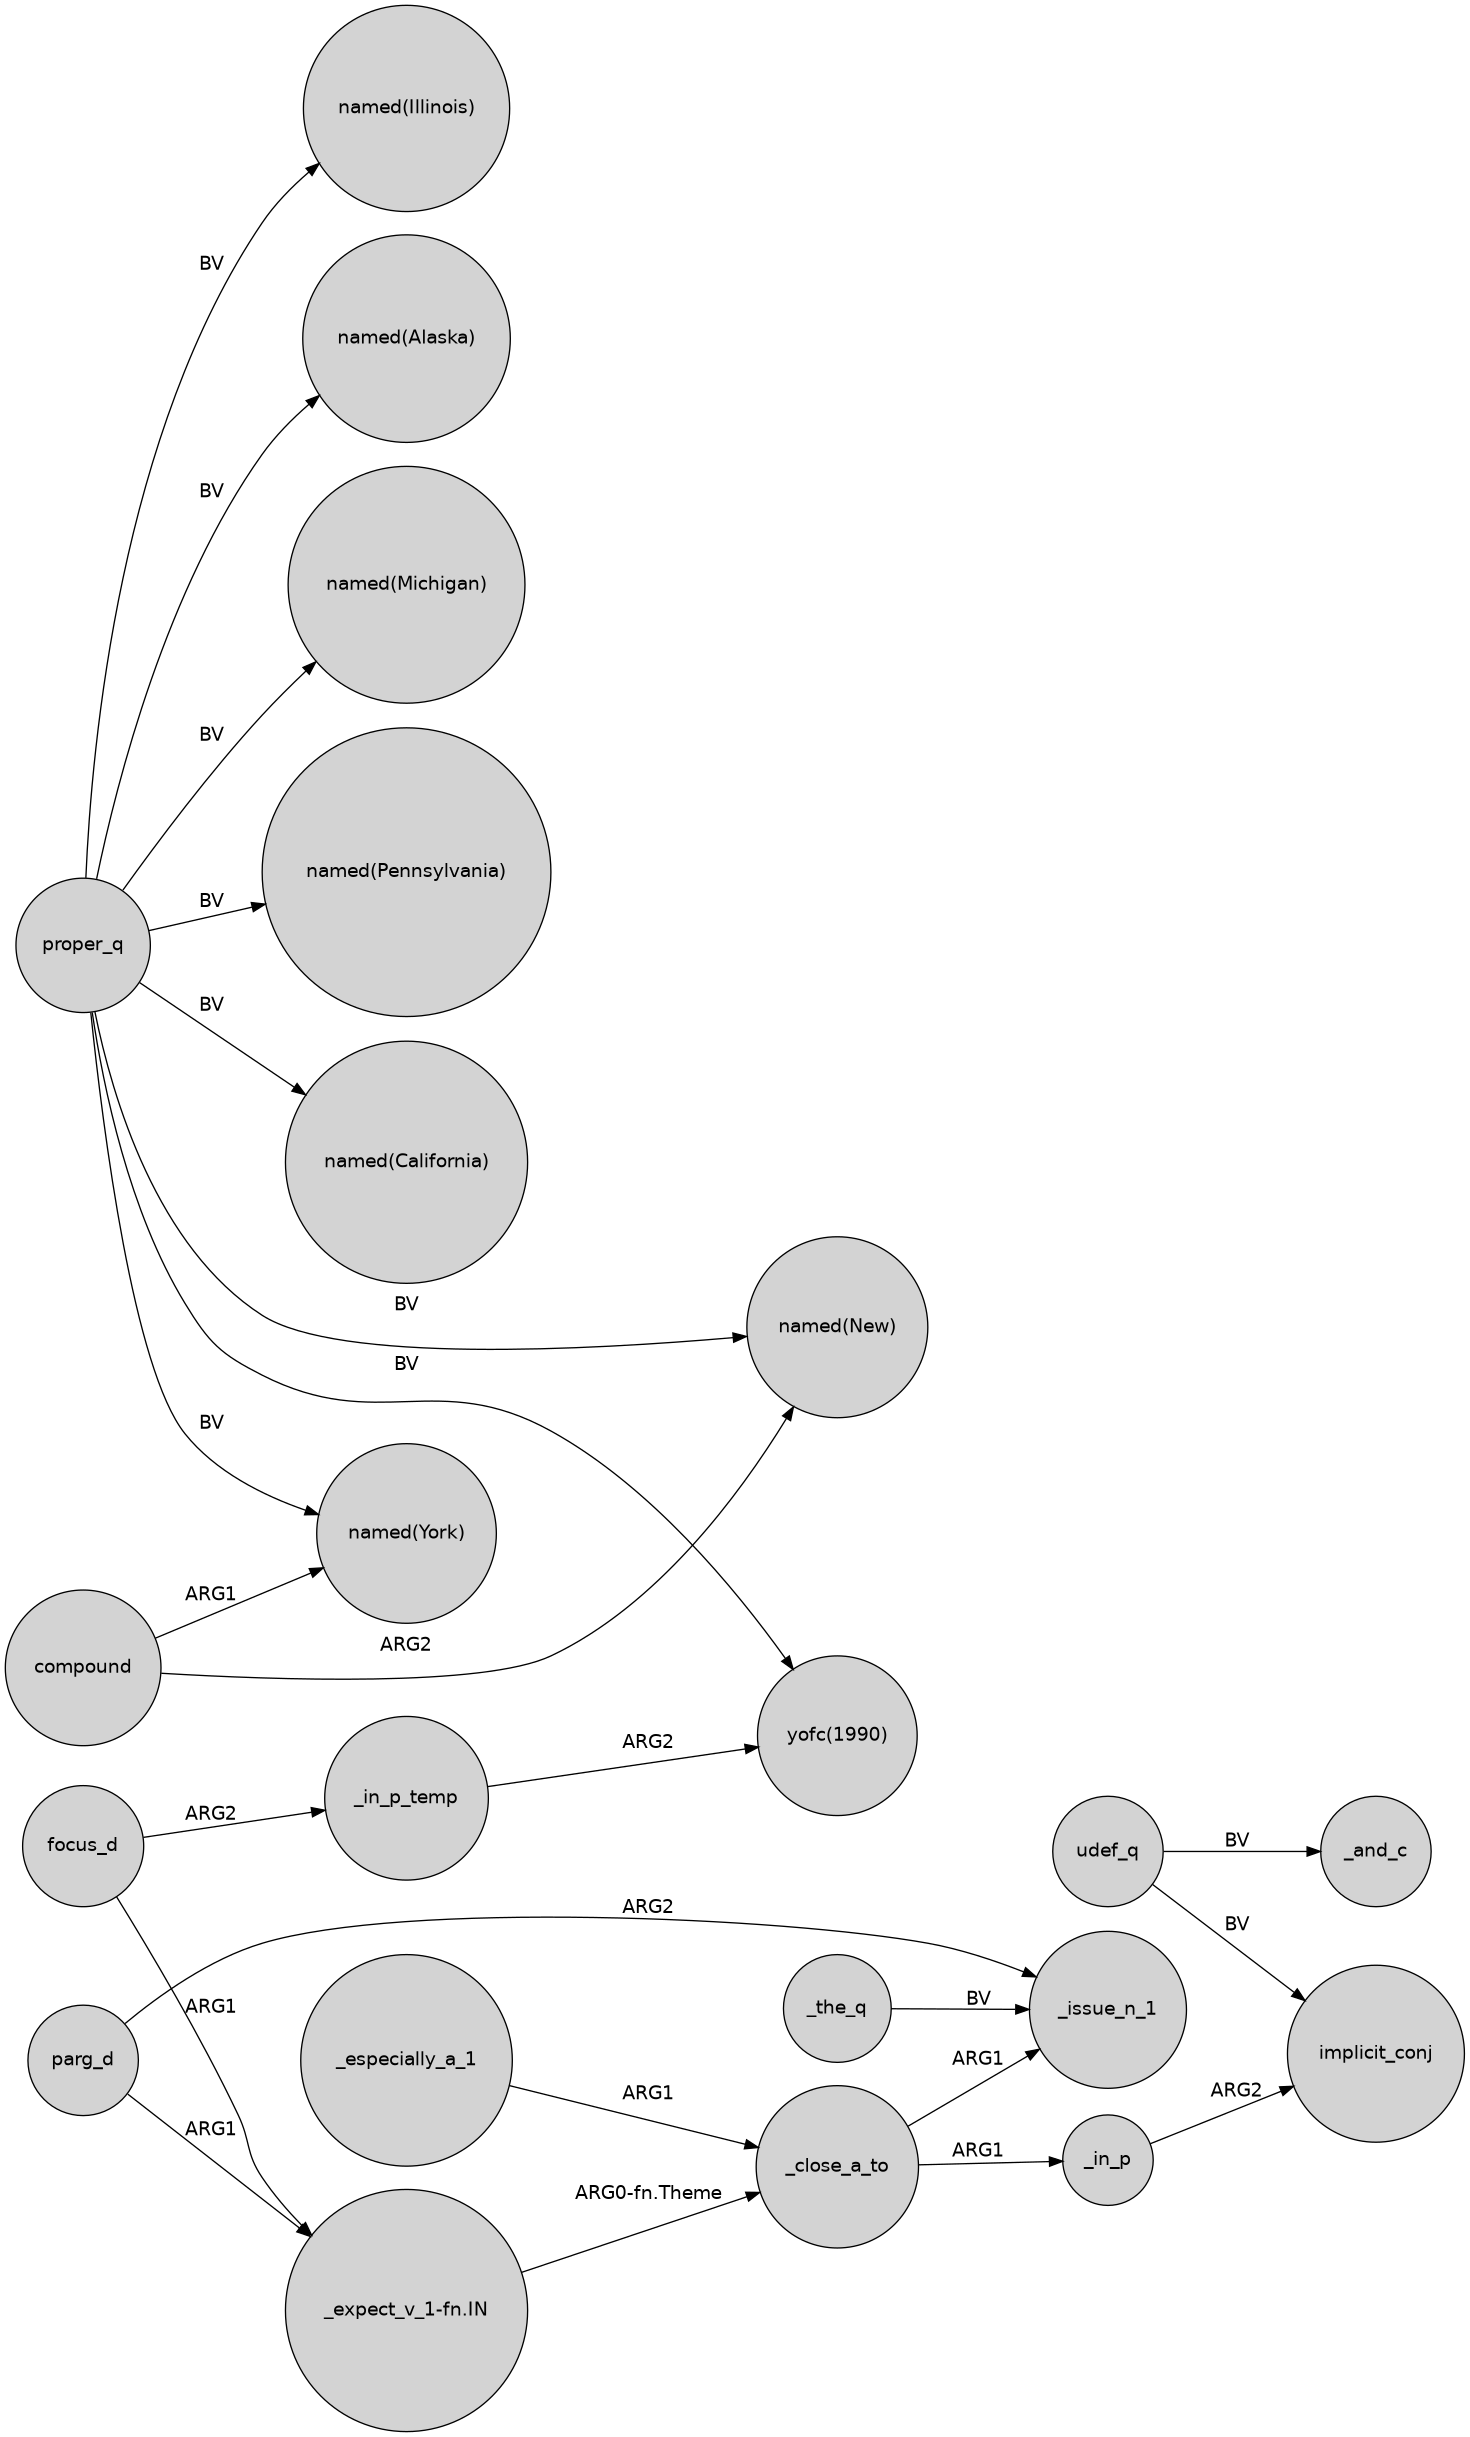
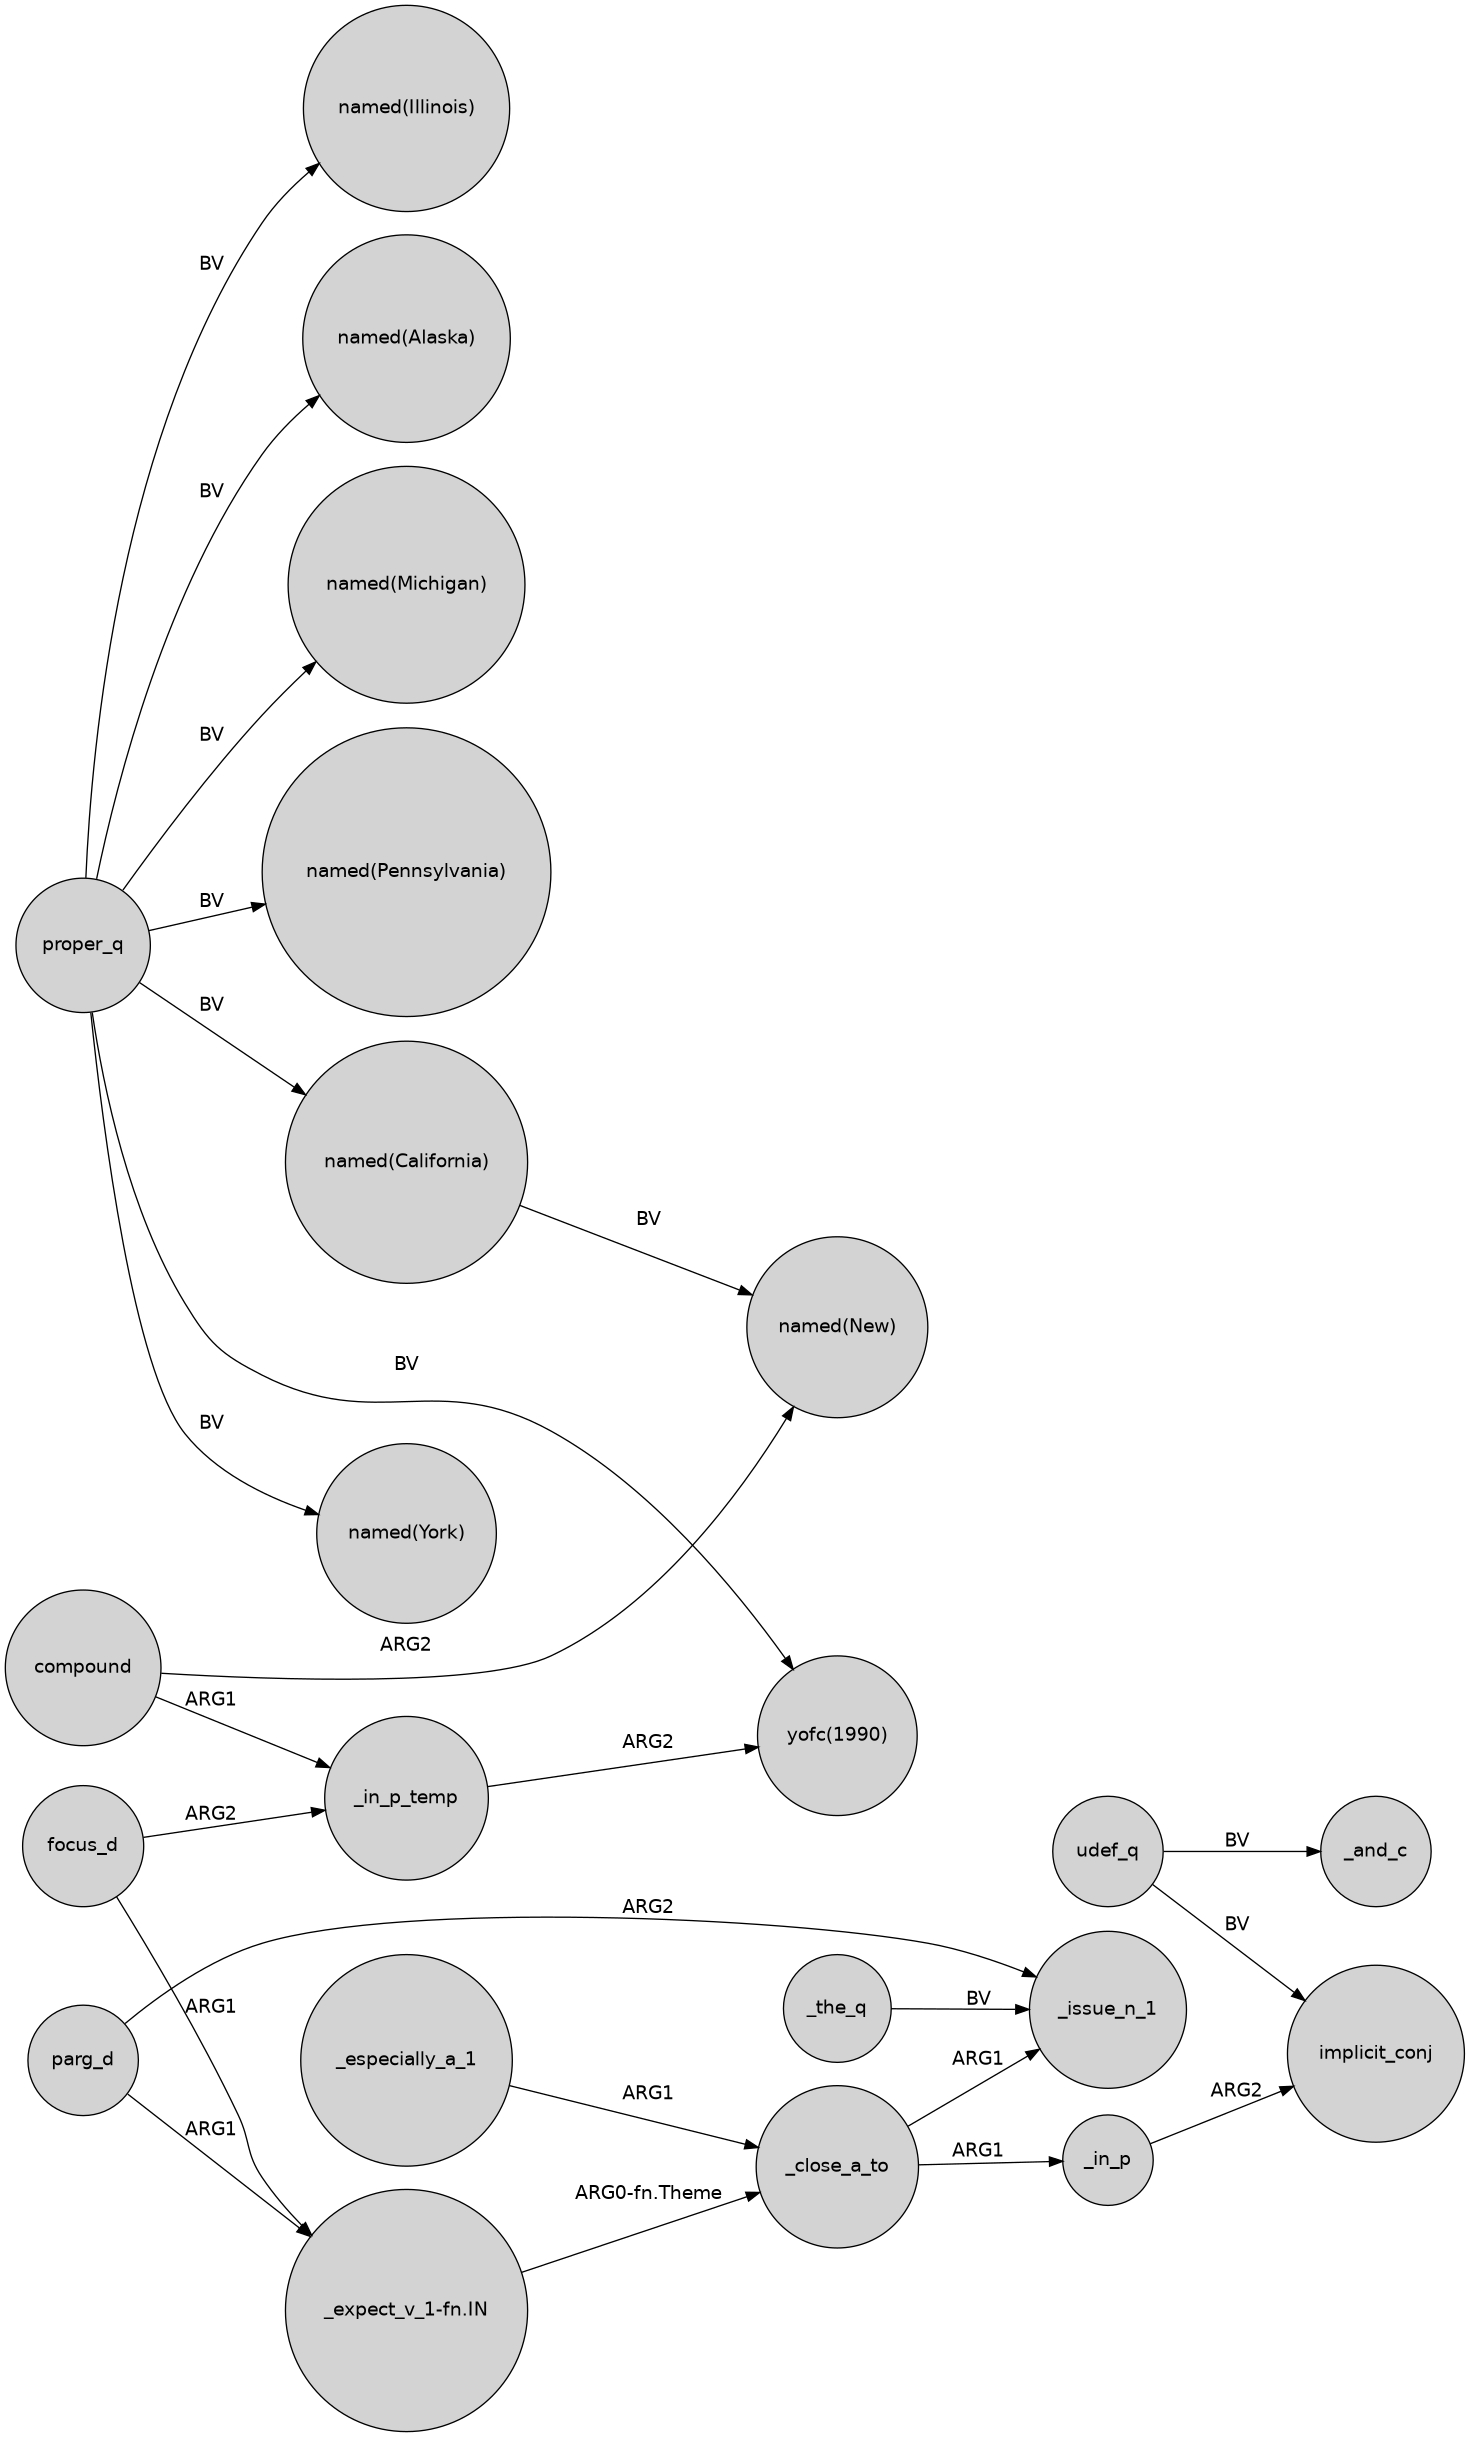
(319, 1335) -> (630, 1248)
(233, 1606) -> (236, 1730)
